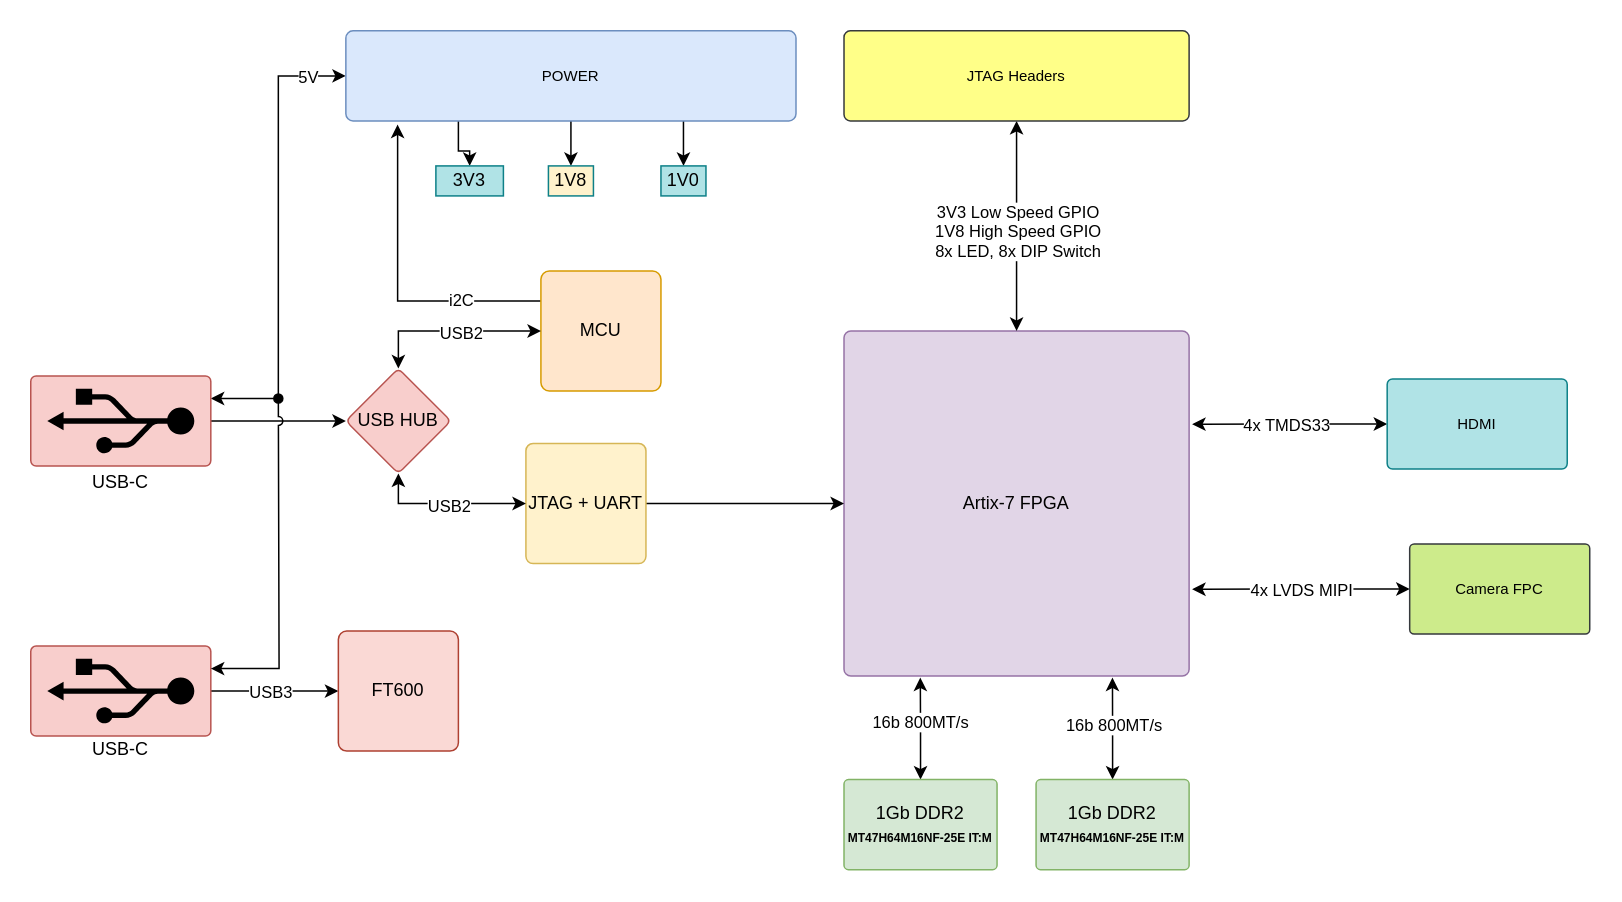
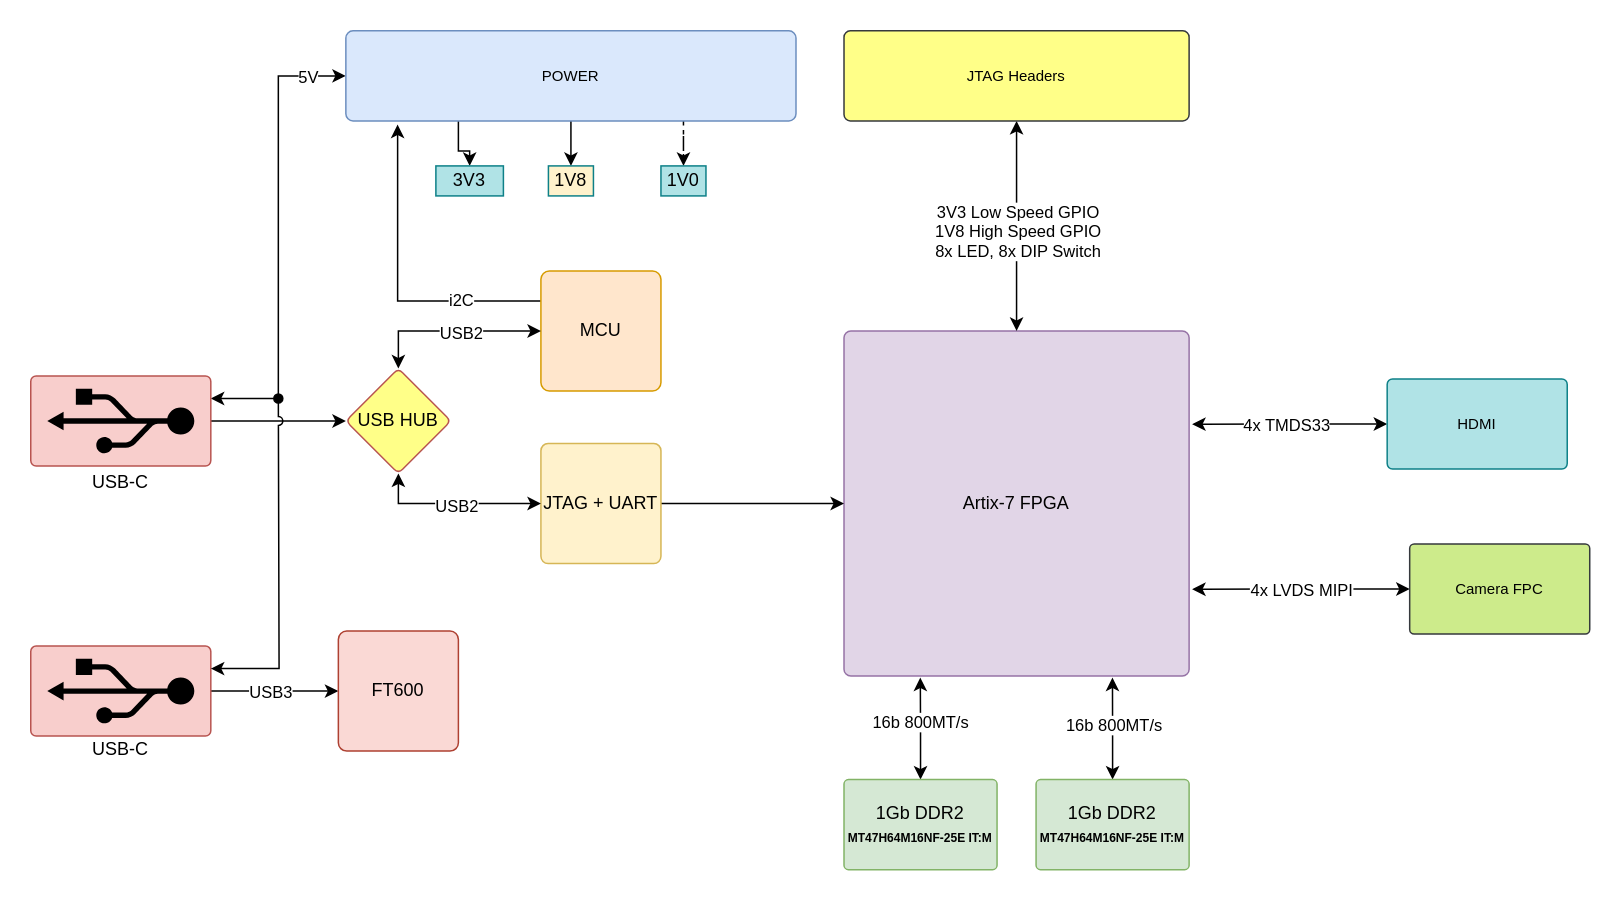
(683, 130) -> (683, 130)
(398, 421) -> (398, 421)
(586, 503) -> (601, 503)
